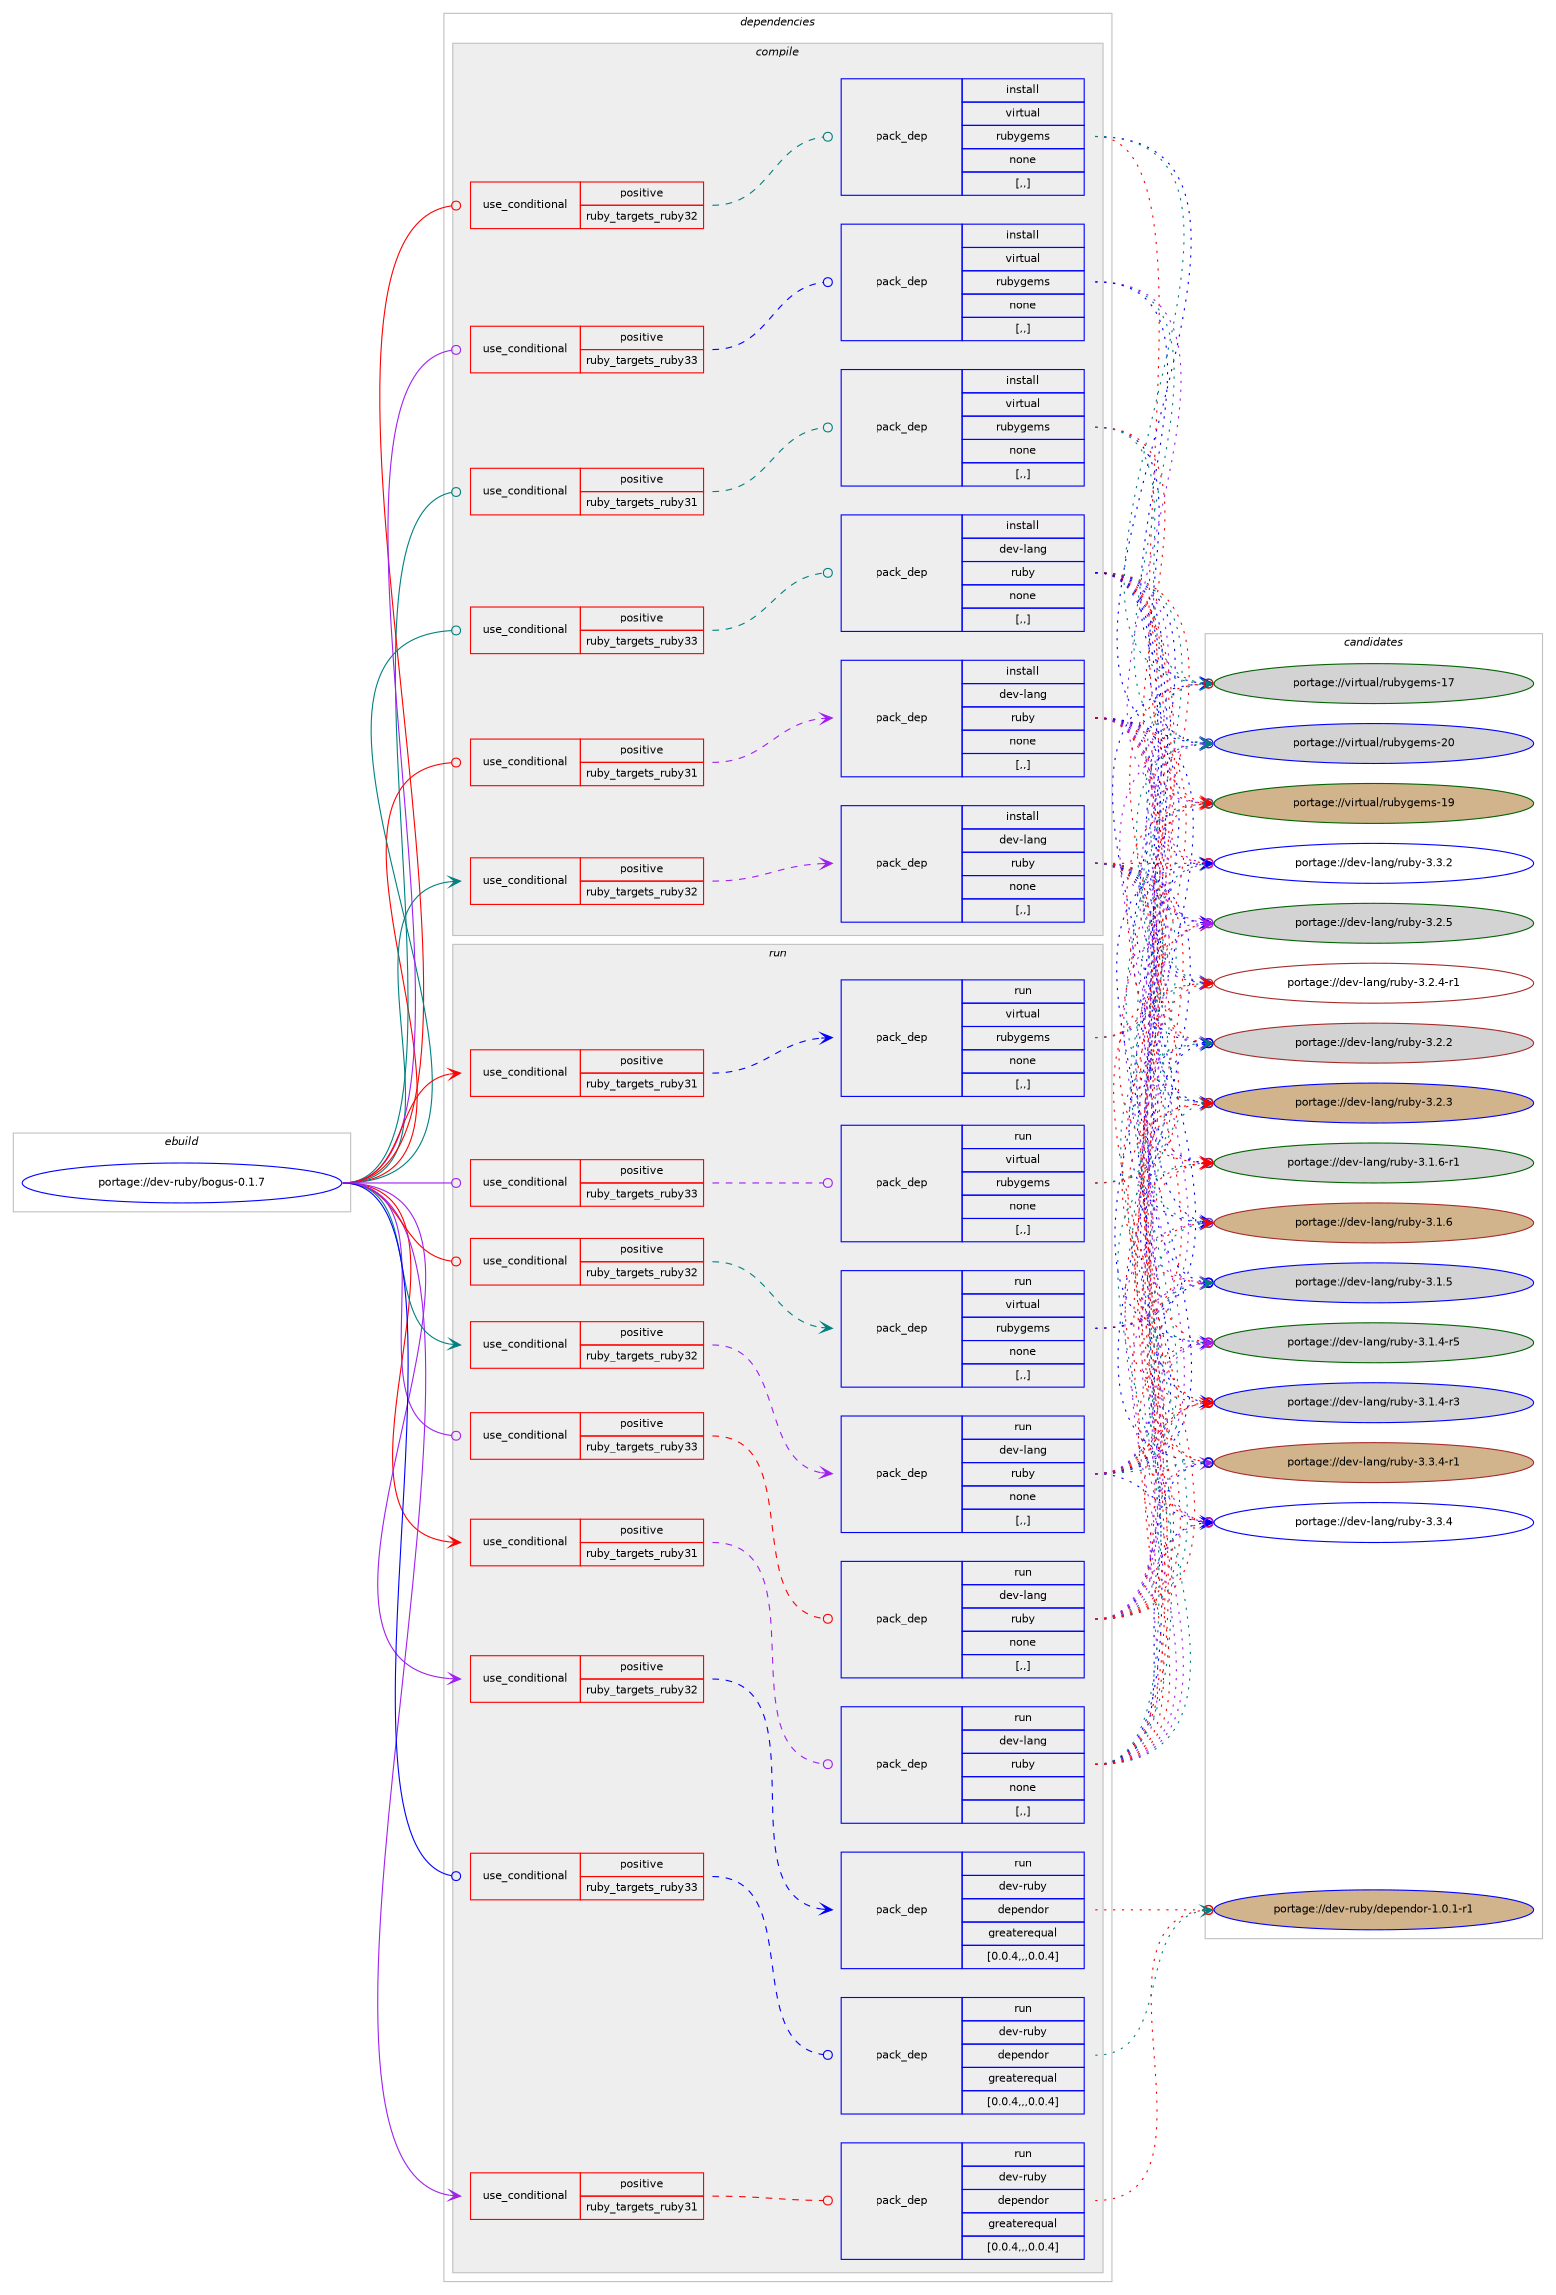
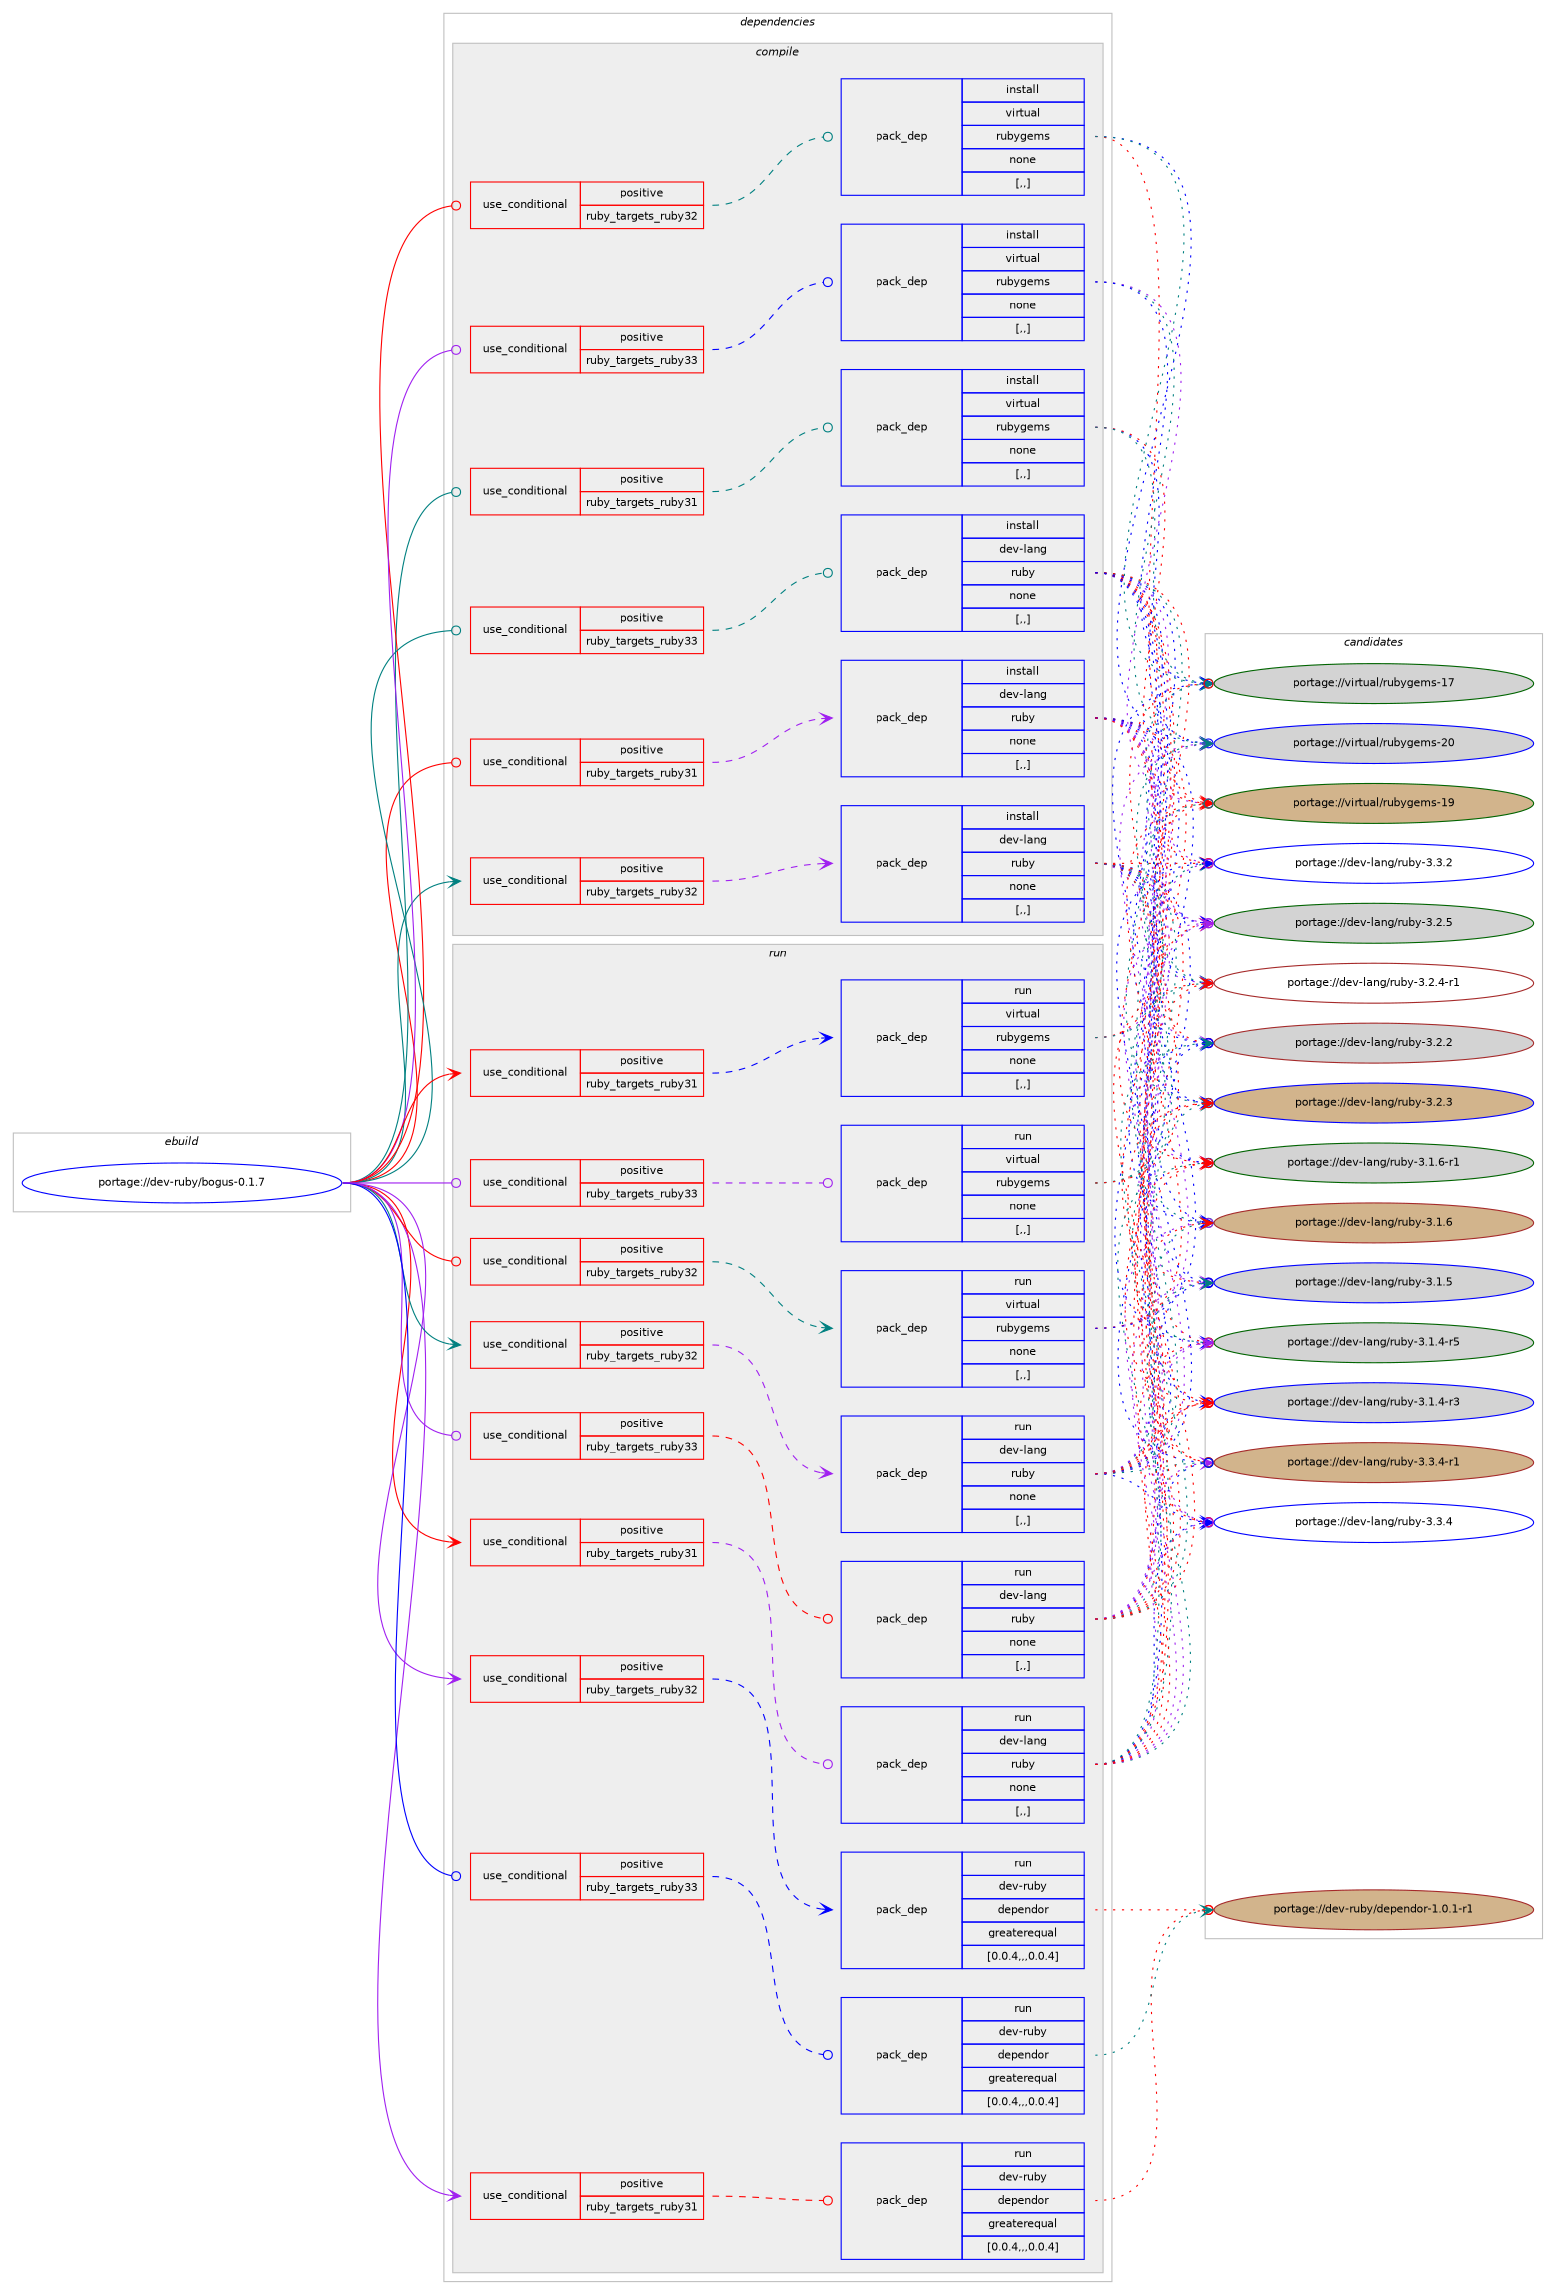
(1374, 1910) -> (1374, 1910)
